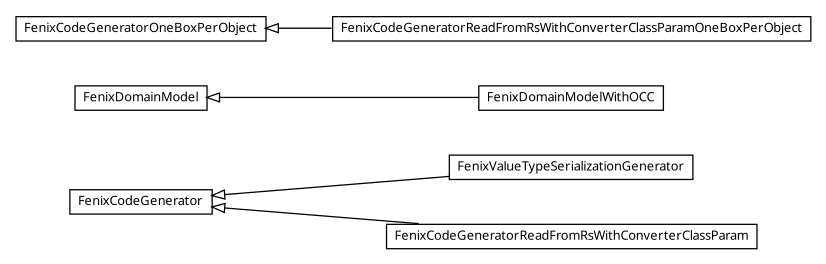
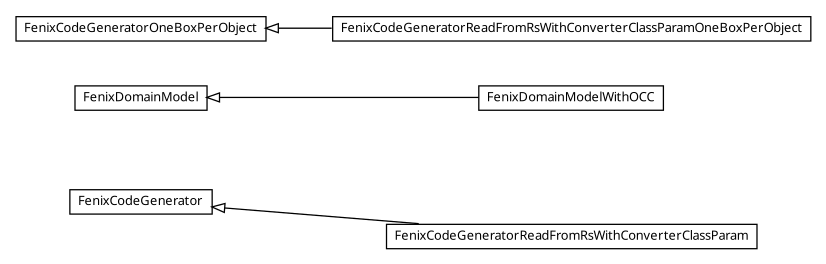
(571, 167) -> none
